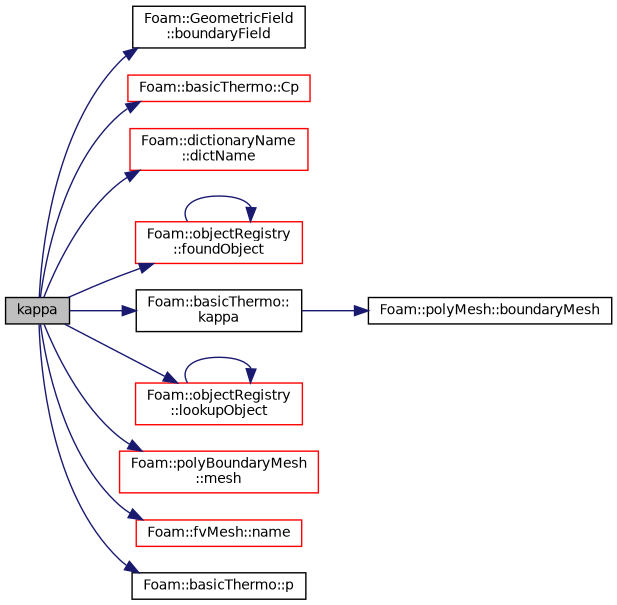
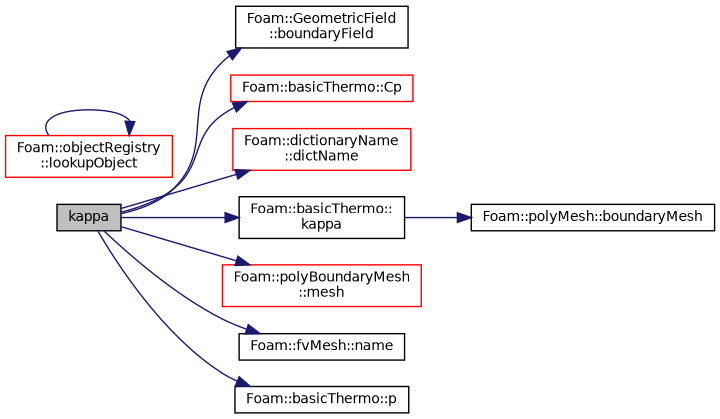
(219, 243) -> none
(115, 350) -> none
(219, 533) -> (322, 347)
